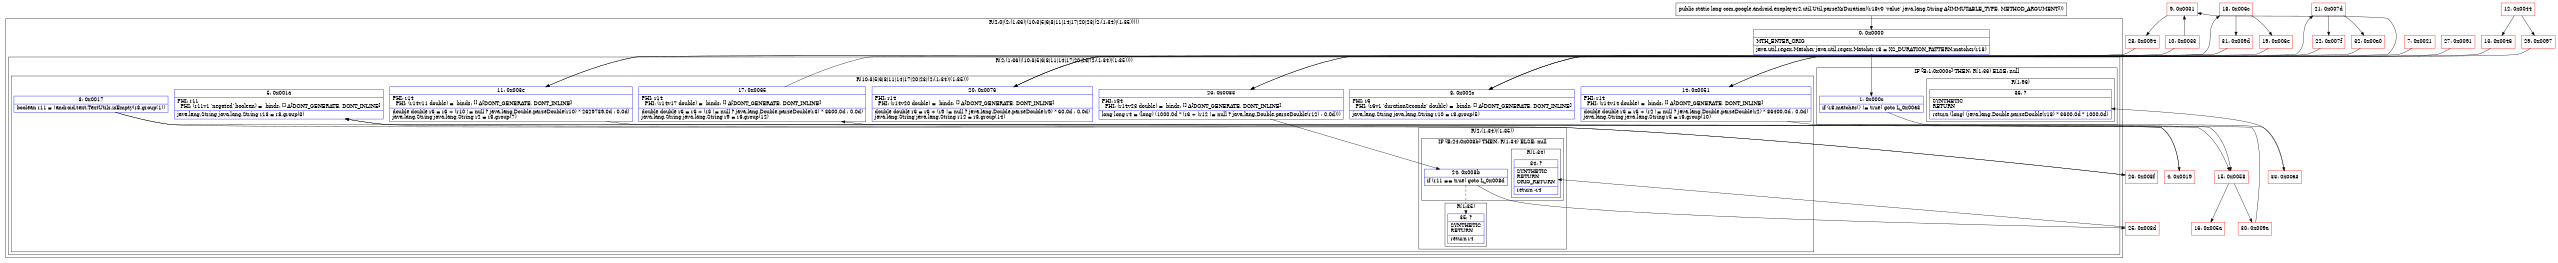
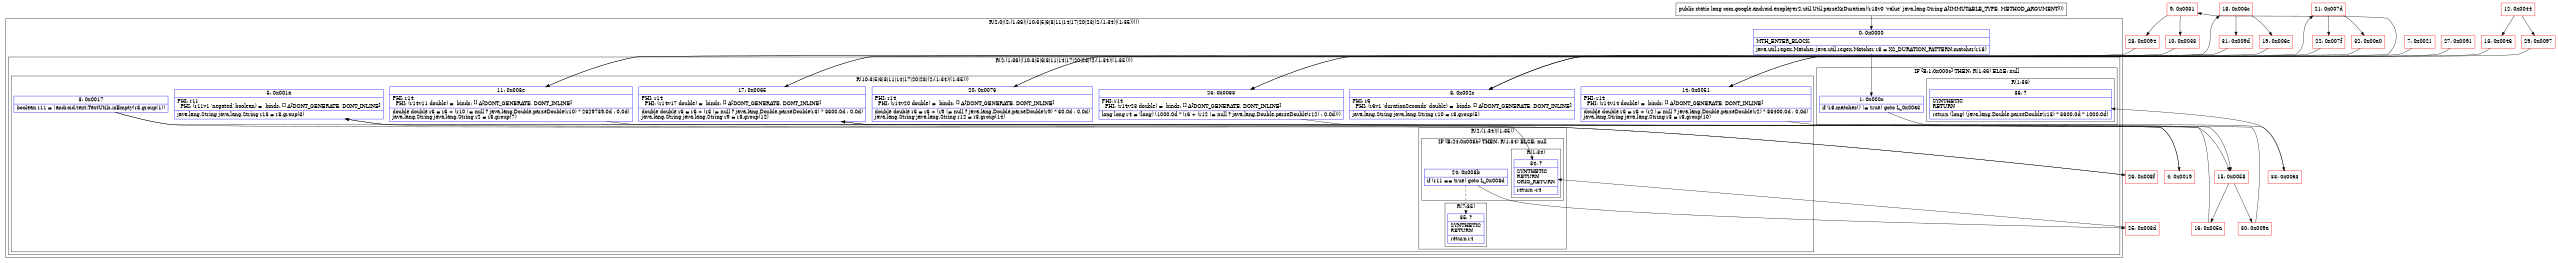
(2185, 27) -> (2180, 24)
(1781, 41) -> (1783, 41)
(1620, 56) -> (1506, 56)
(2021, 83) -> (2021, 83)
(1113, 101) -> (1113, 101)
none -> (1570, 125)
(1353, 144) -> (1424, 125)
(1466, 207) -> (1466, 207)
